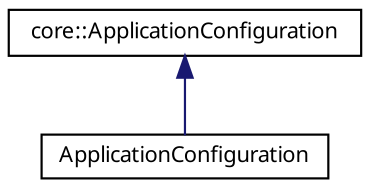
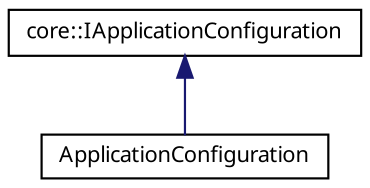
(185, 33) -> (185, 33)
